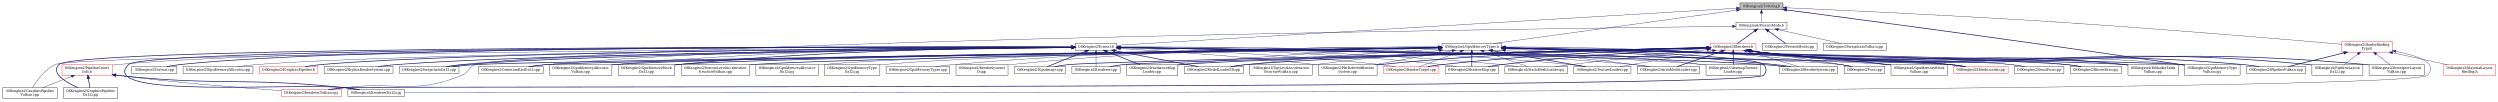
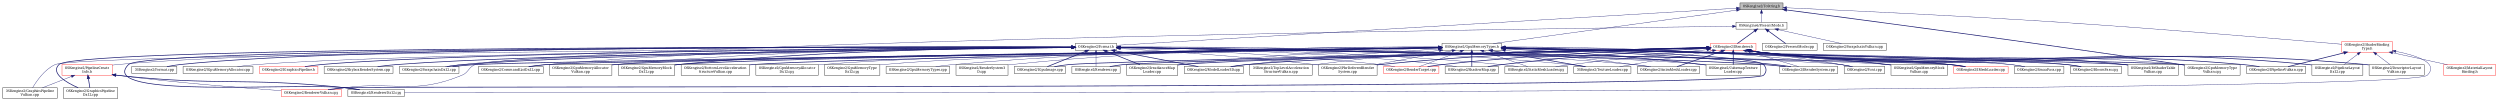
(1606, 55) -> (1606, 55)
